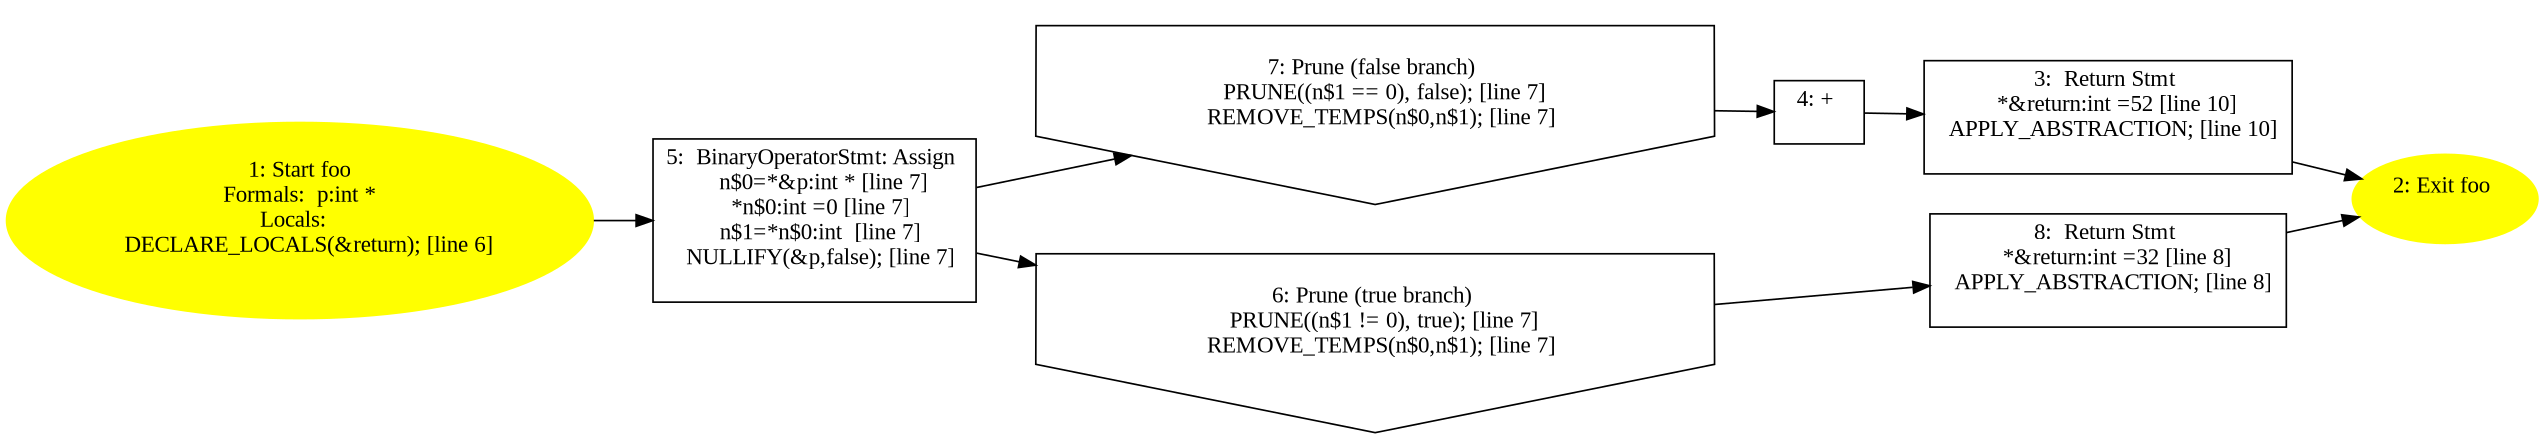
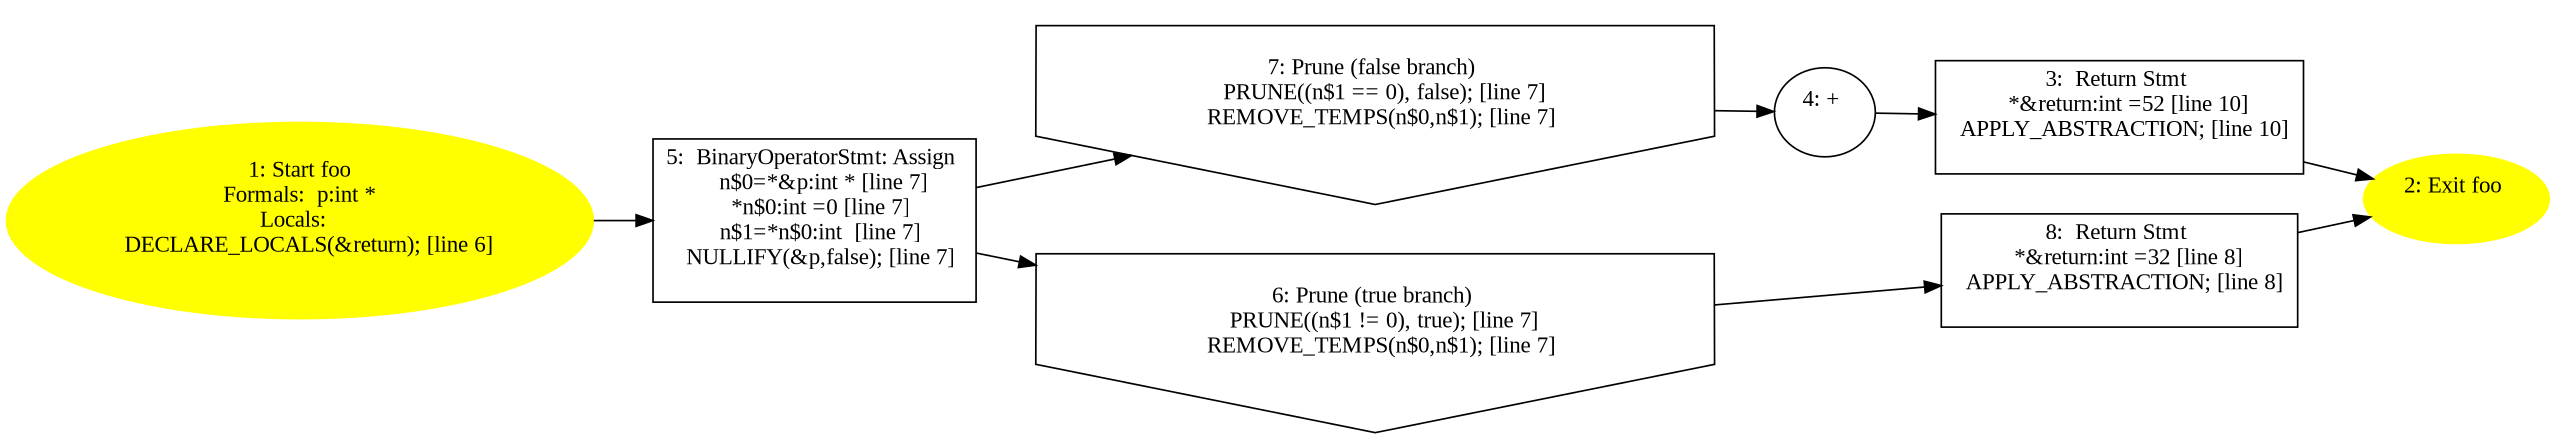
(1819, 112) -> (1825, 112)
